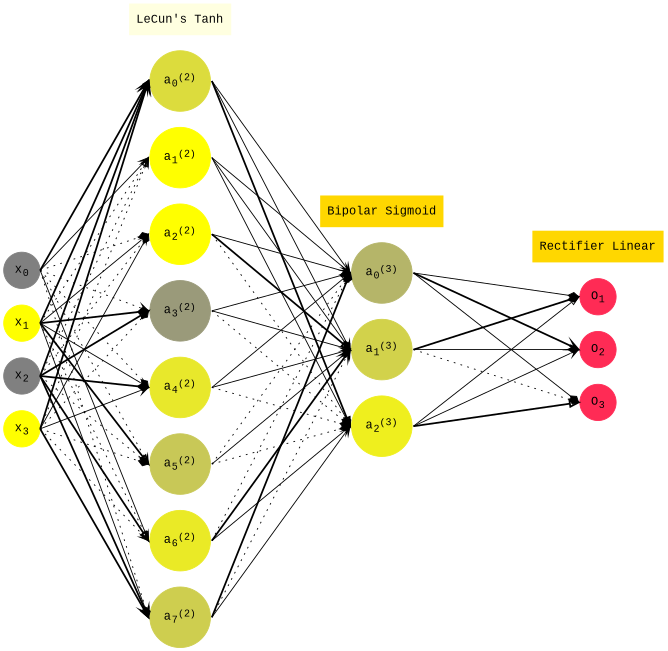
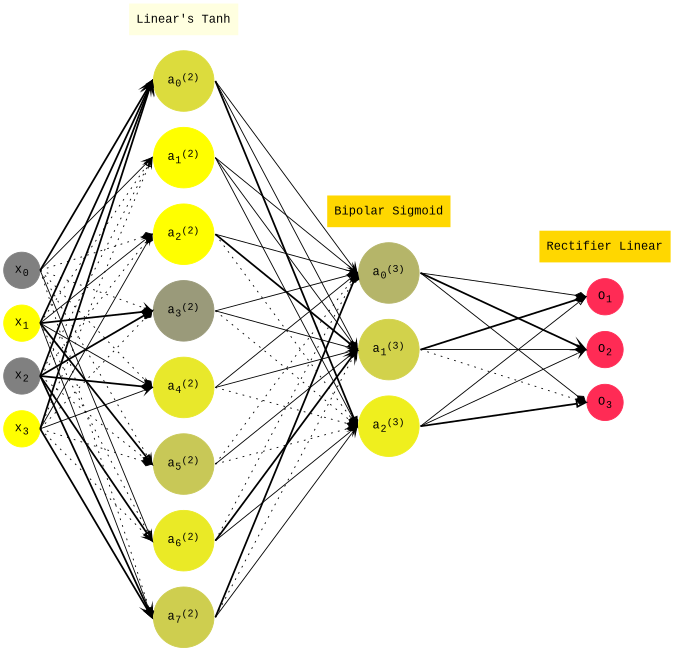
(180, 19) -> (184, 19)
